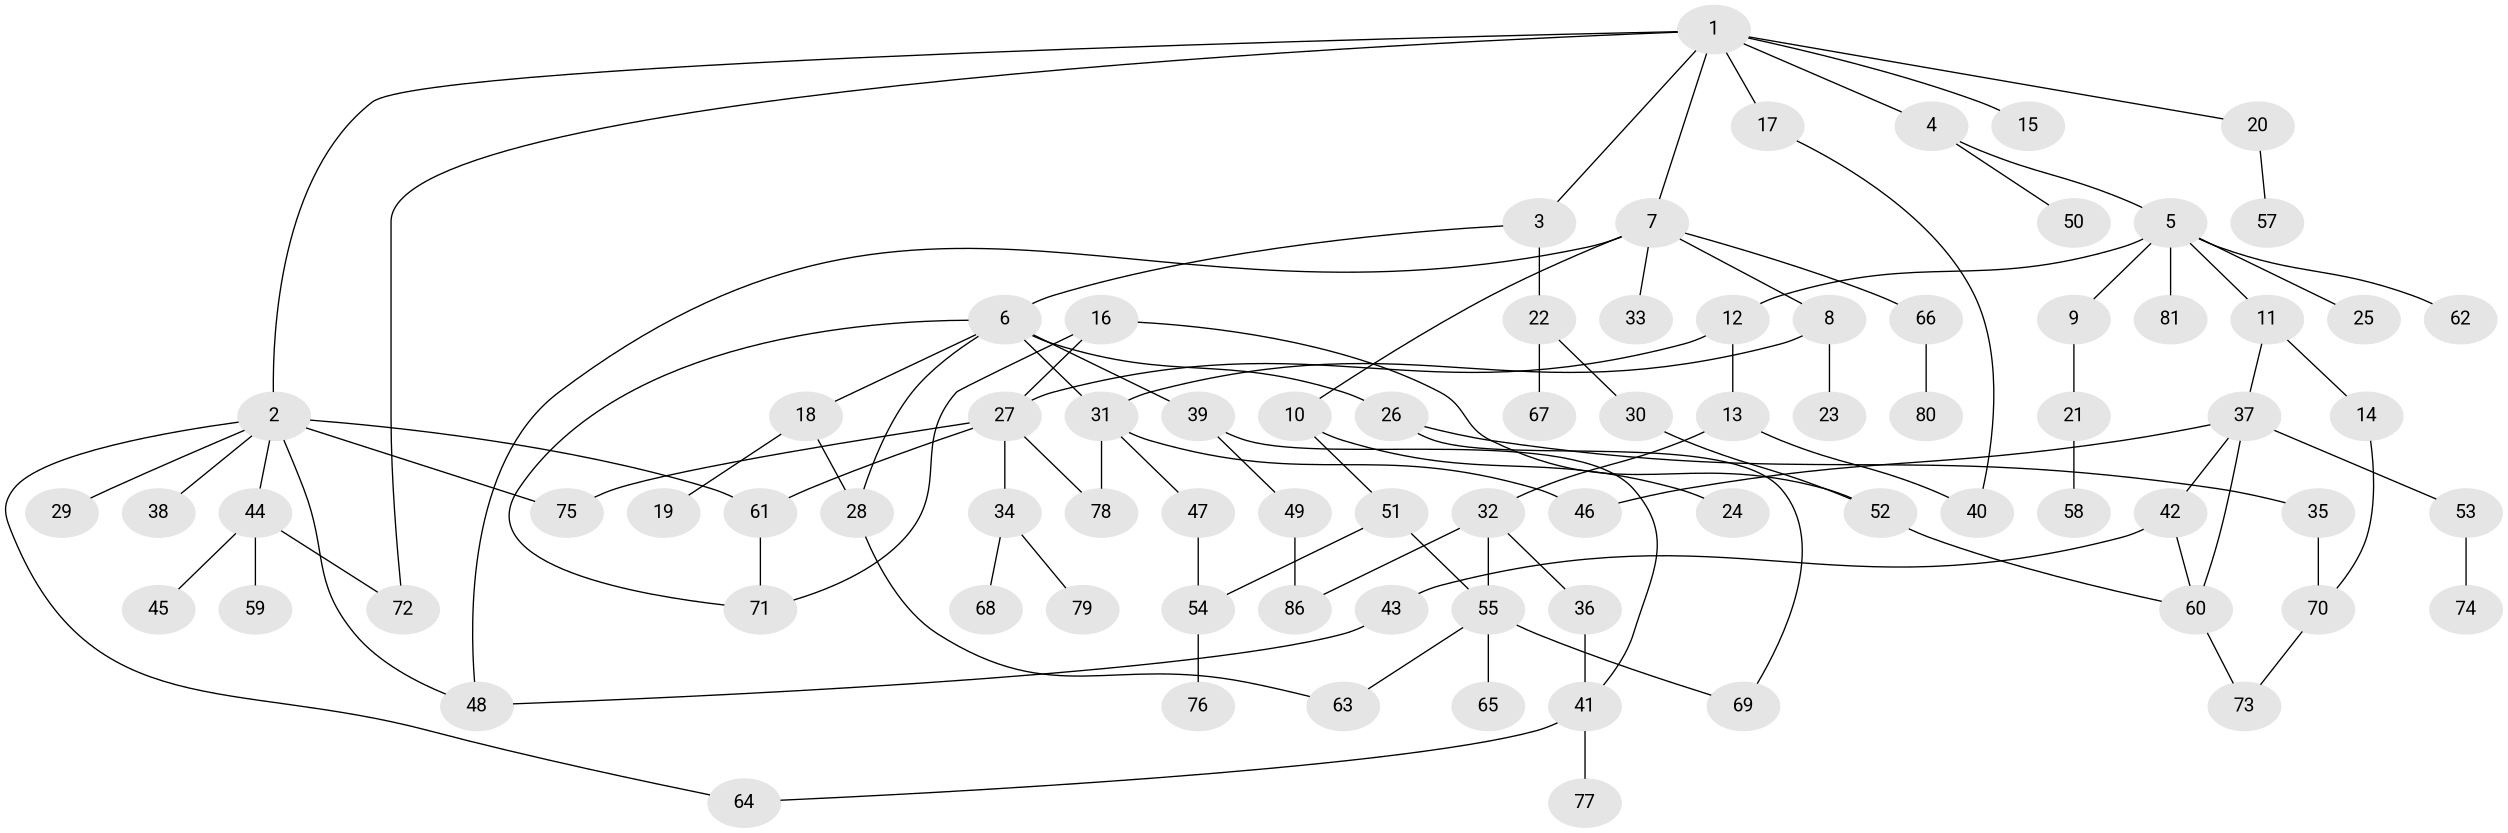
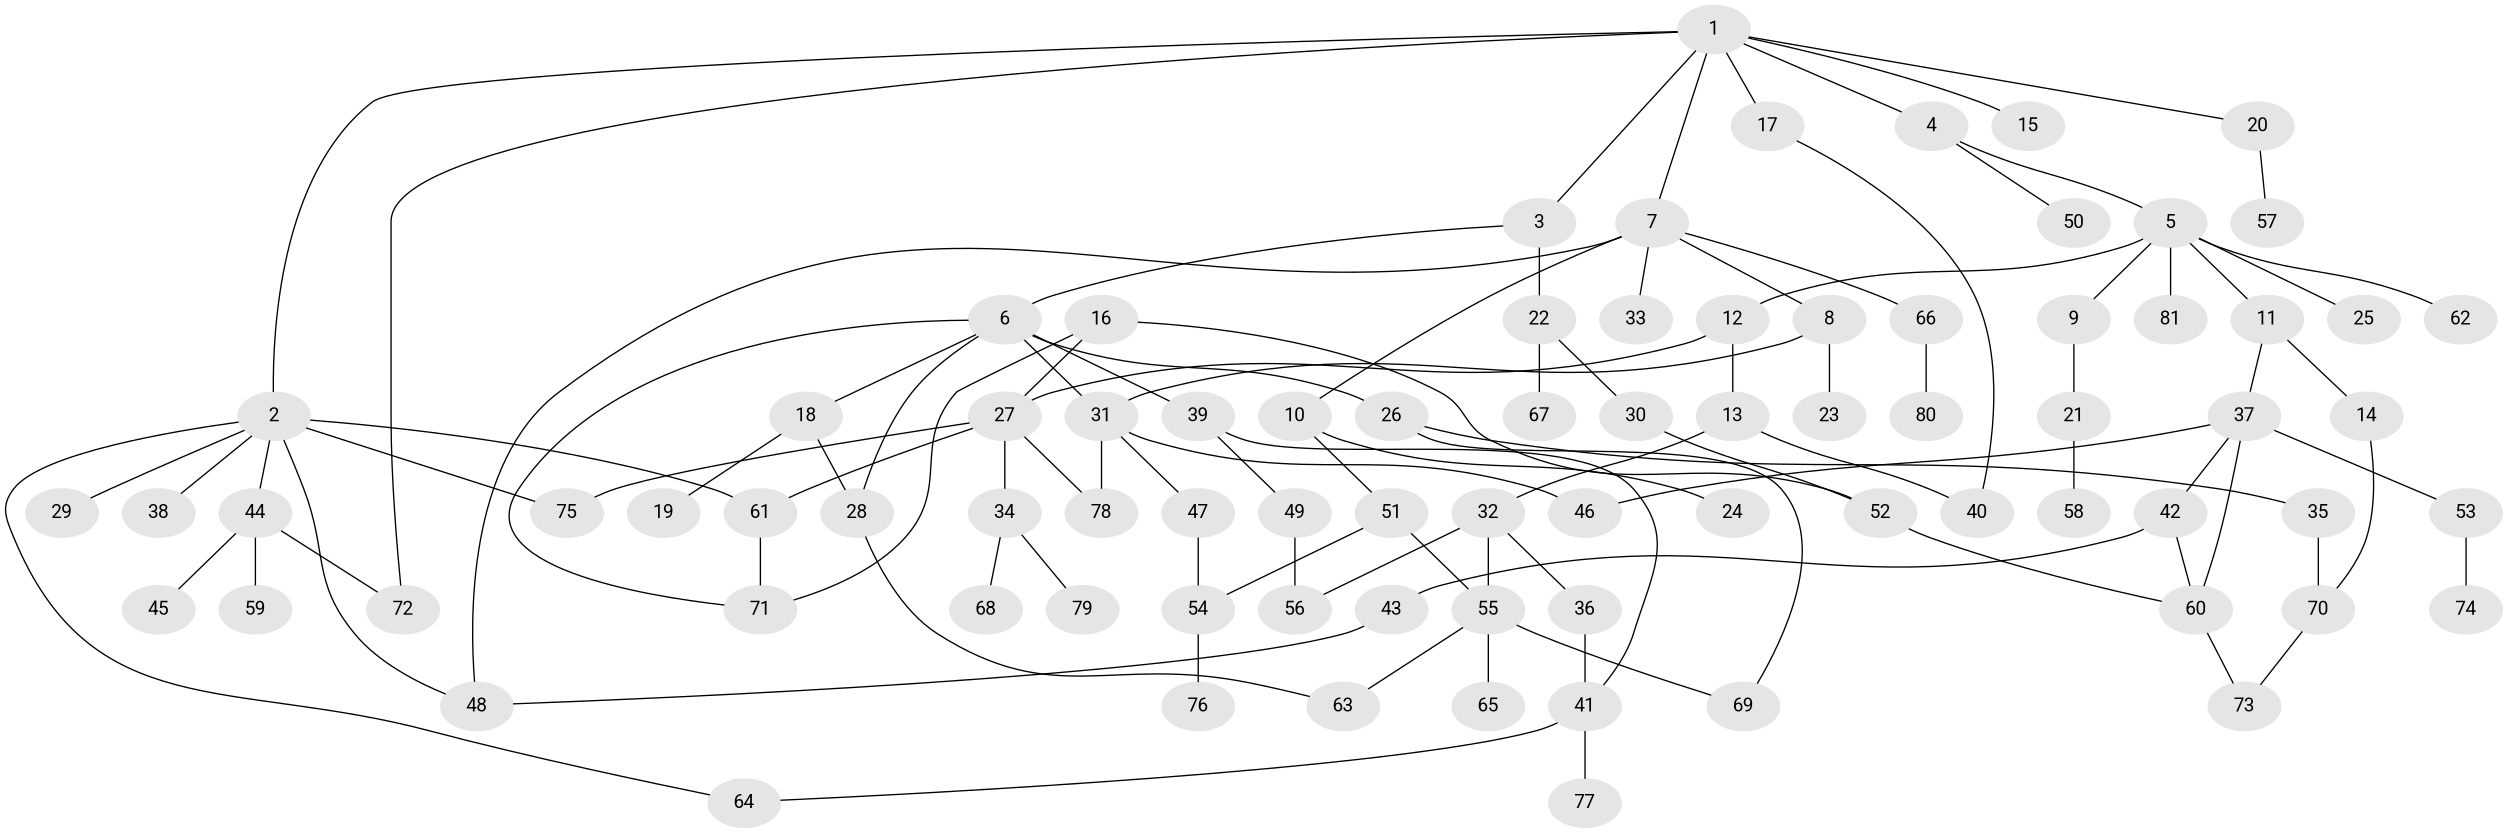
(1295, 610) -> (1295, 610)
